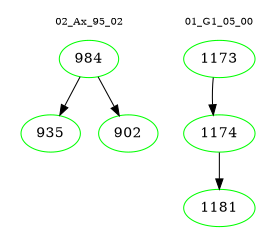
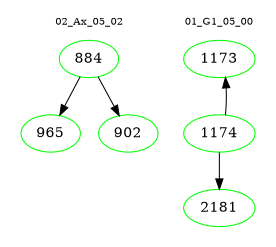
(90, 22) -> (90, 22)
(89, 59) -> (89, 59)
(212, 91) -> (226, 102)
(51, 133) -> (51, 133)
(219, 208) -> (219, 208)
